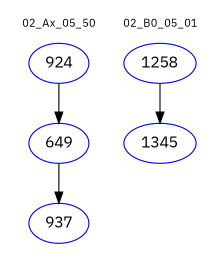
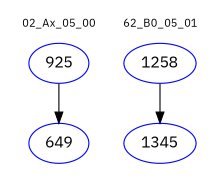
(59, 24) -> (59, 24)
(161, 24) -> (161, 24)
(59, 63) -> (59, 63)
(59, 223) -> none
